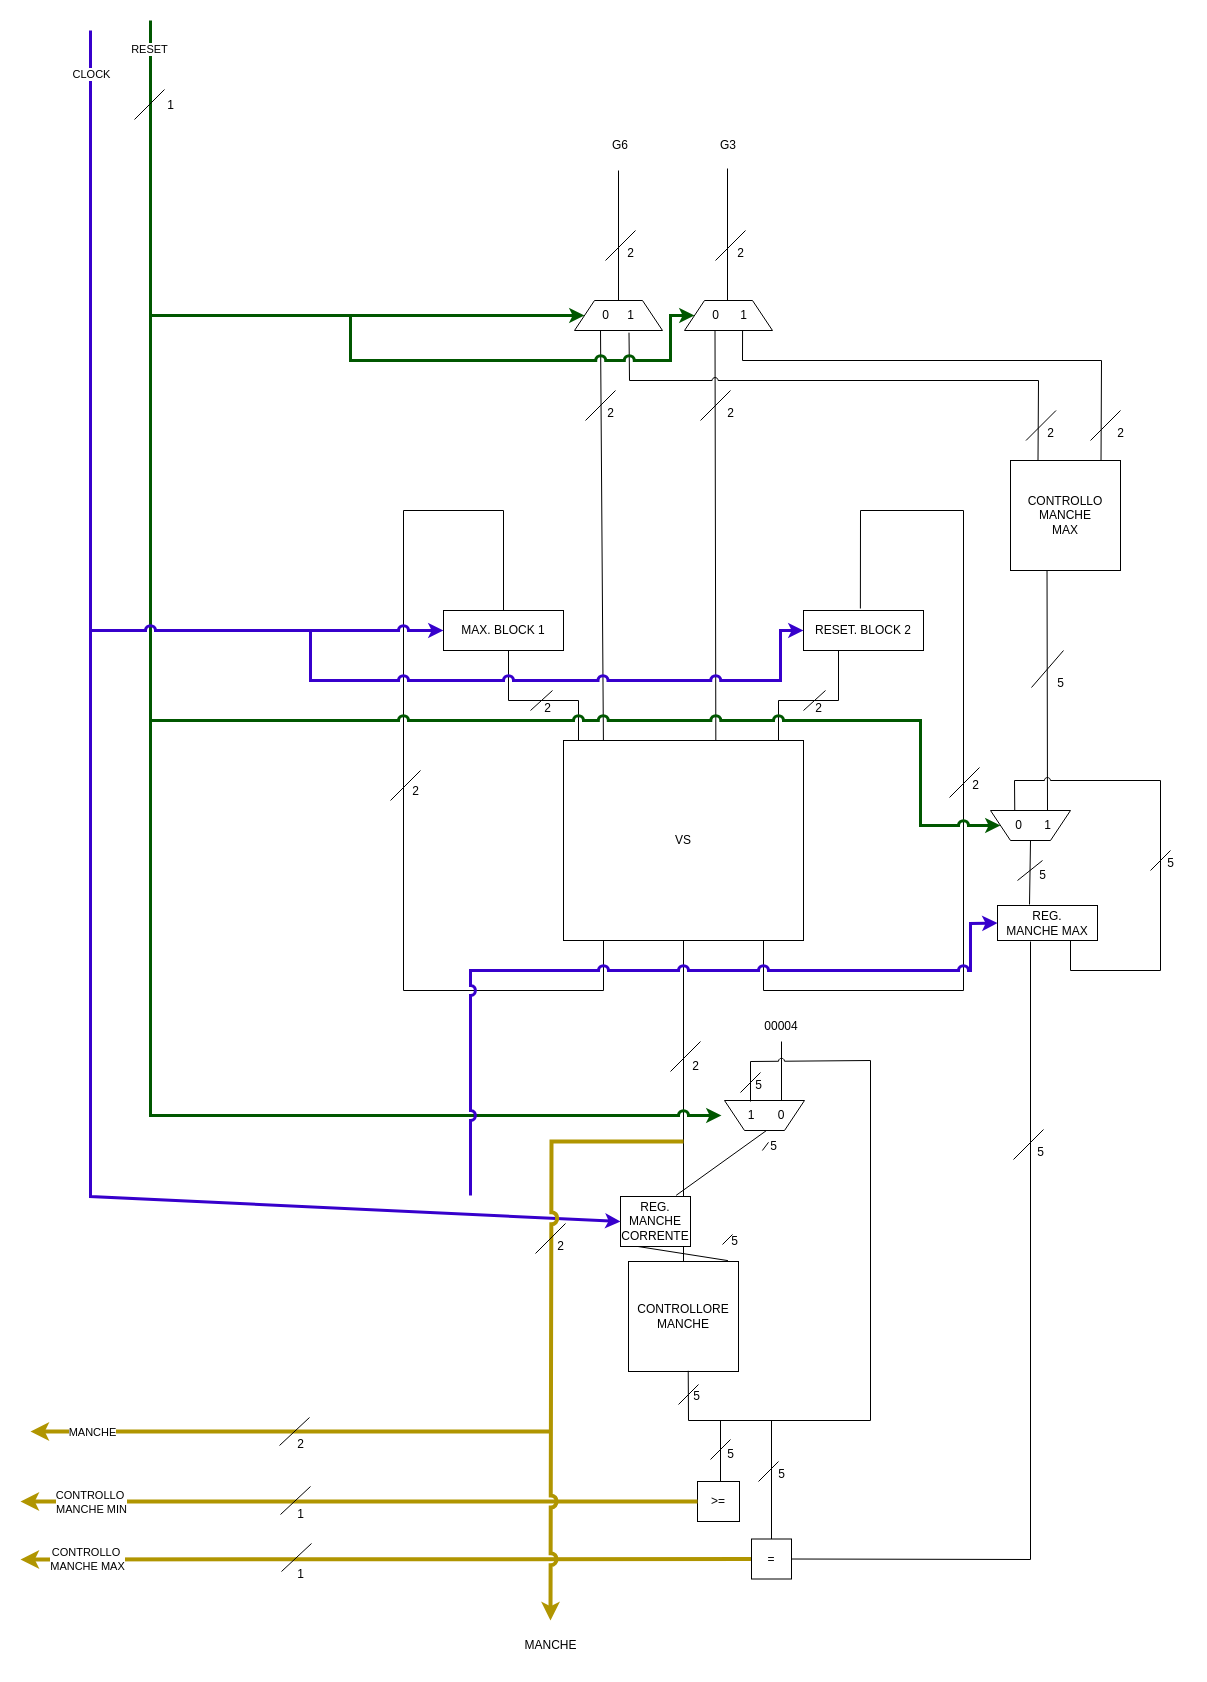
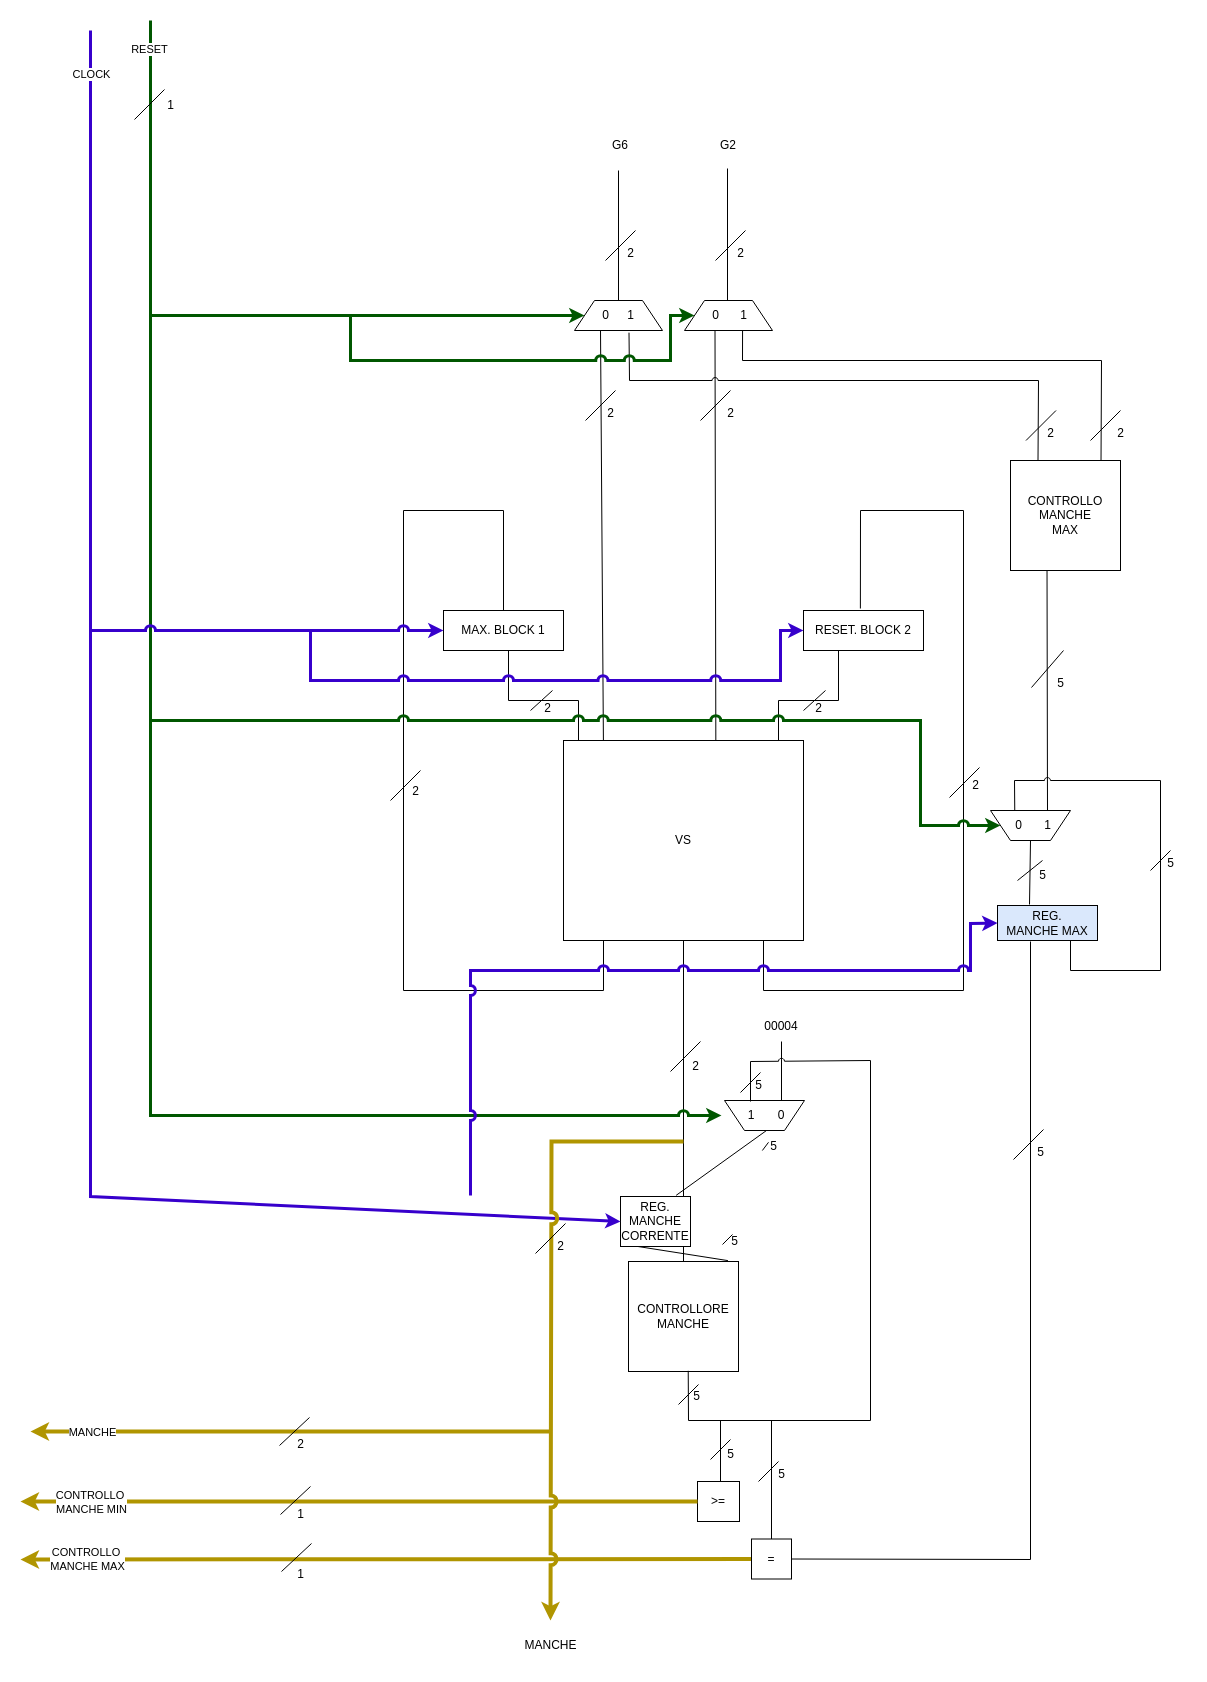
(729, 146) -> (729, 146)
(1048, 923) -> (1048, 923)
